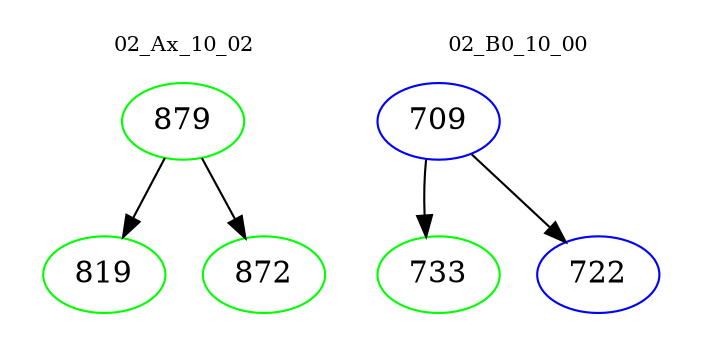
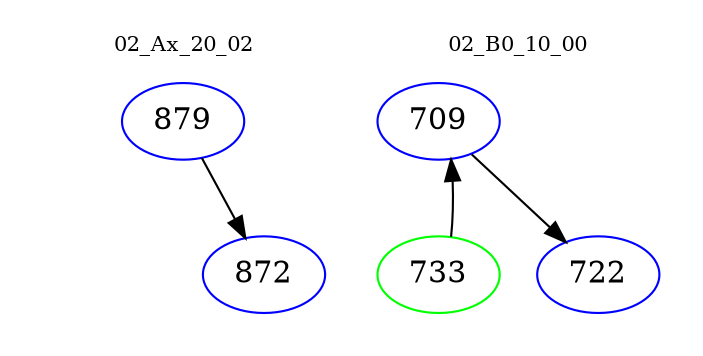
(184, 46) -> (184, 46)
(183, 121) -> (183, 121)
(424, 187) -> (453, 209)
(104, 275) -> none
(264, 275) -> (264, 275)
